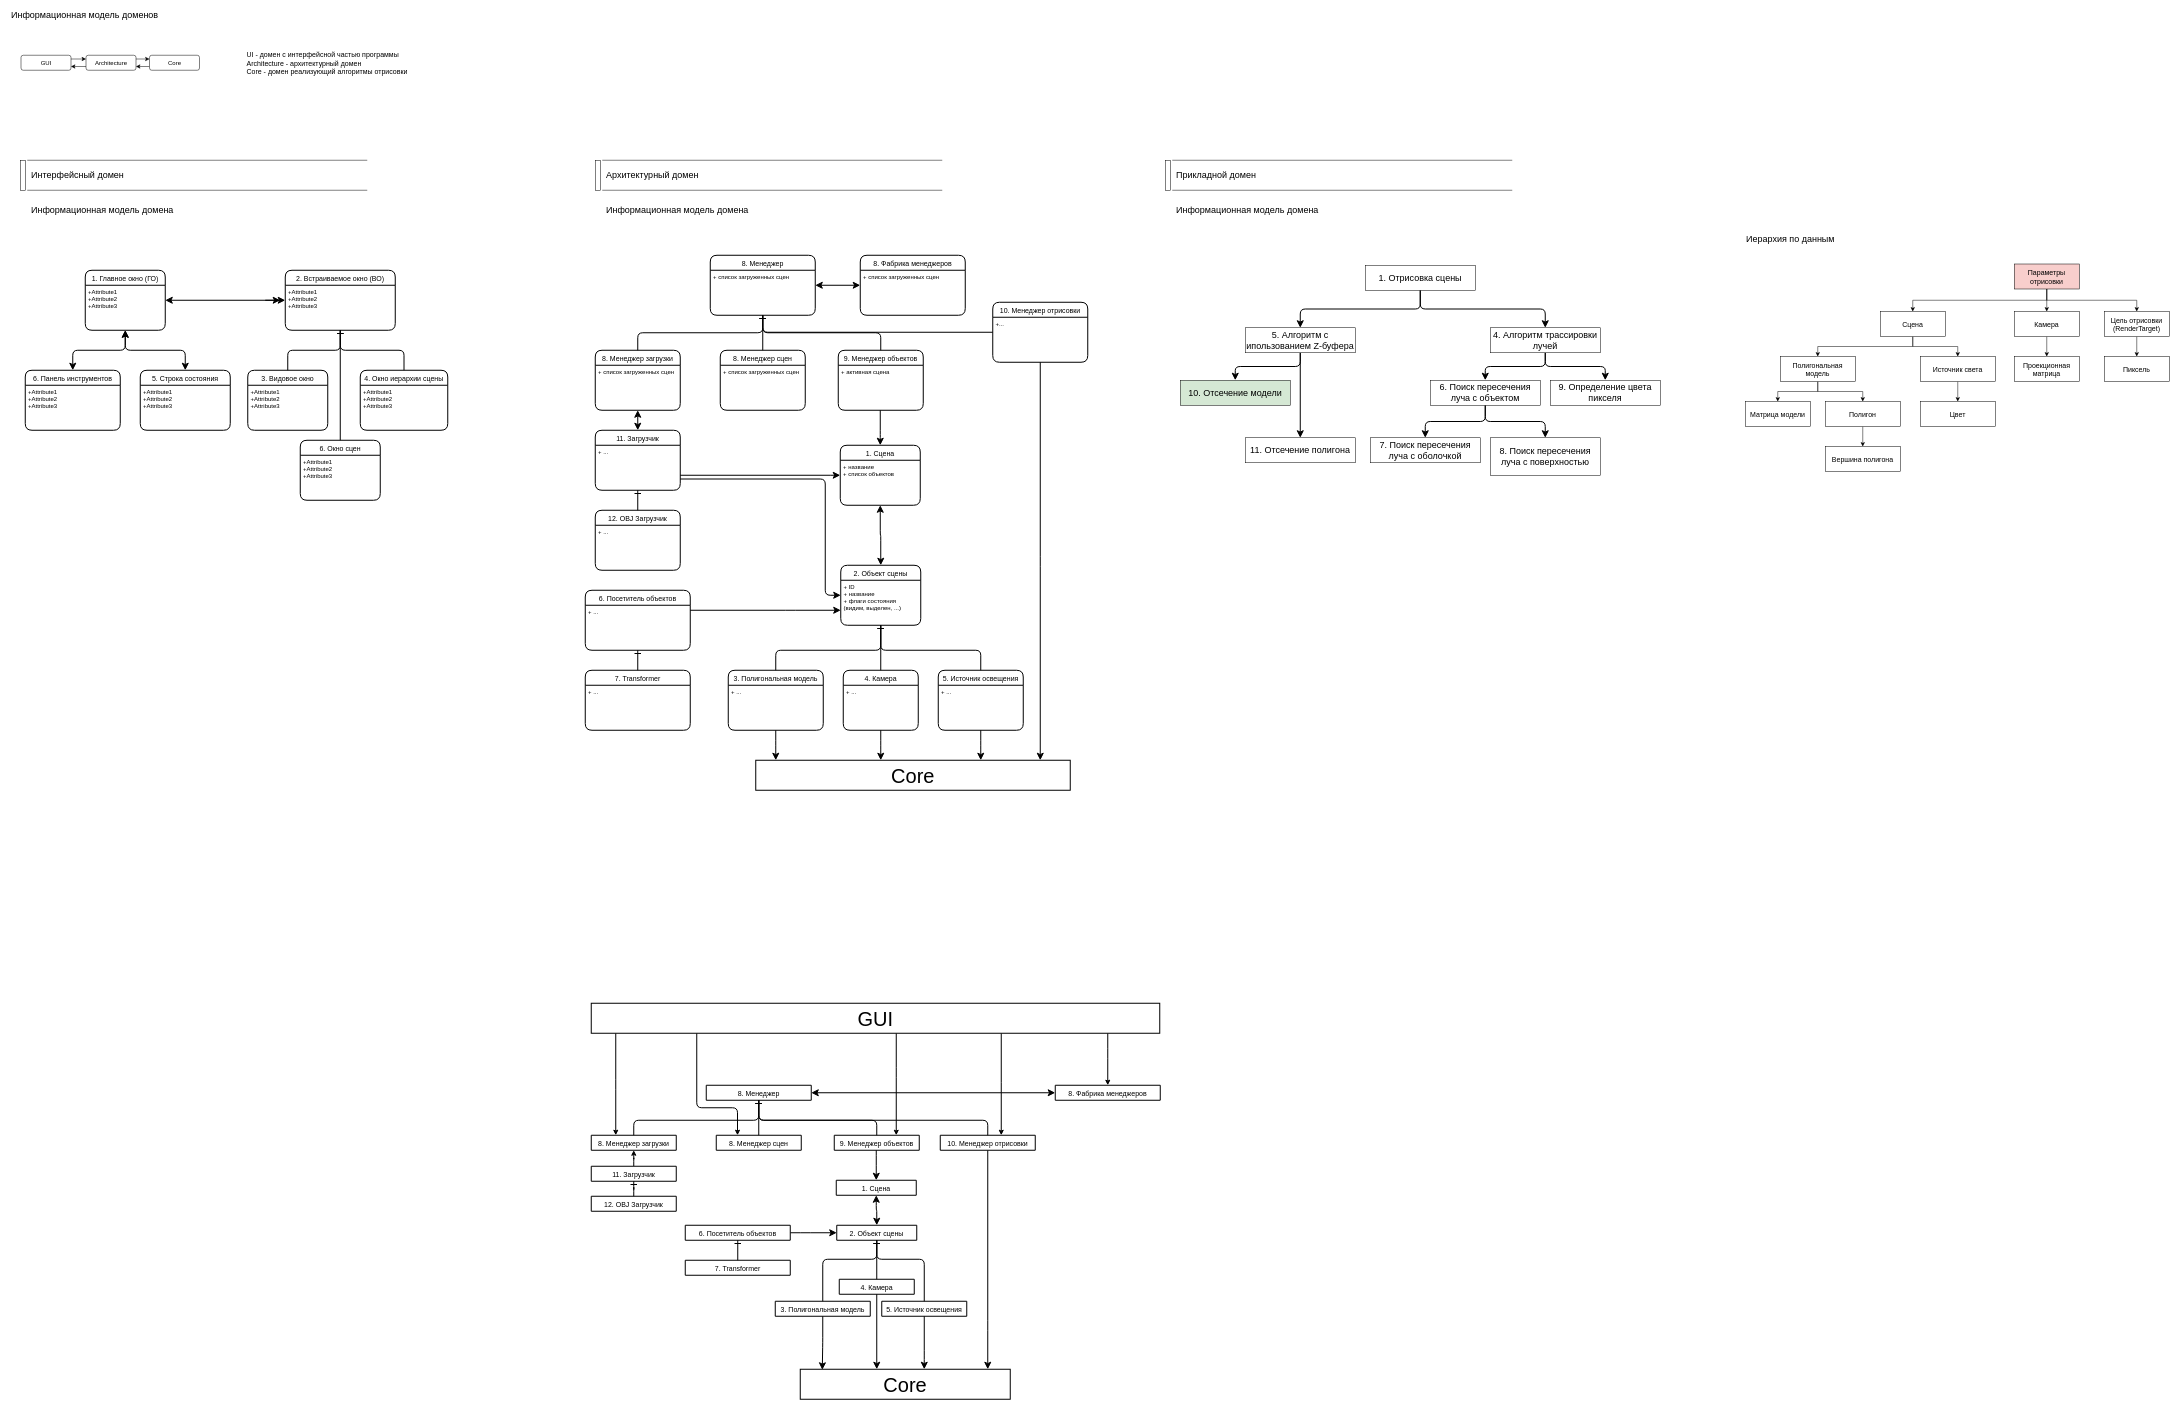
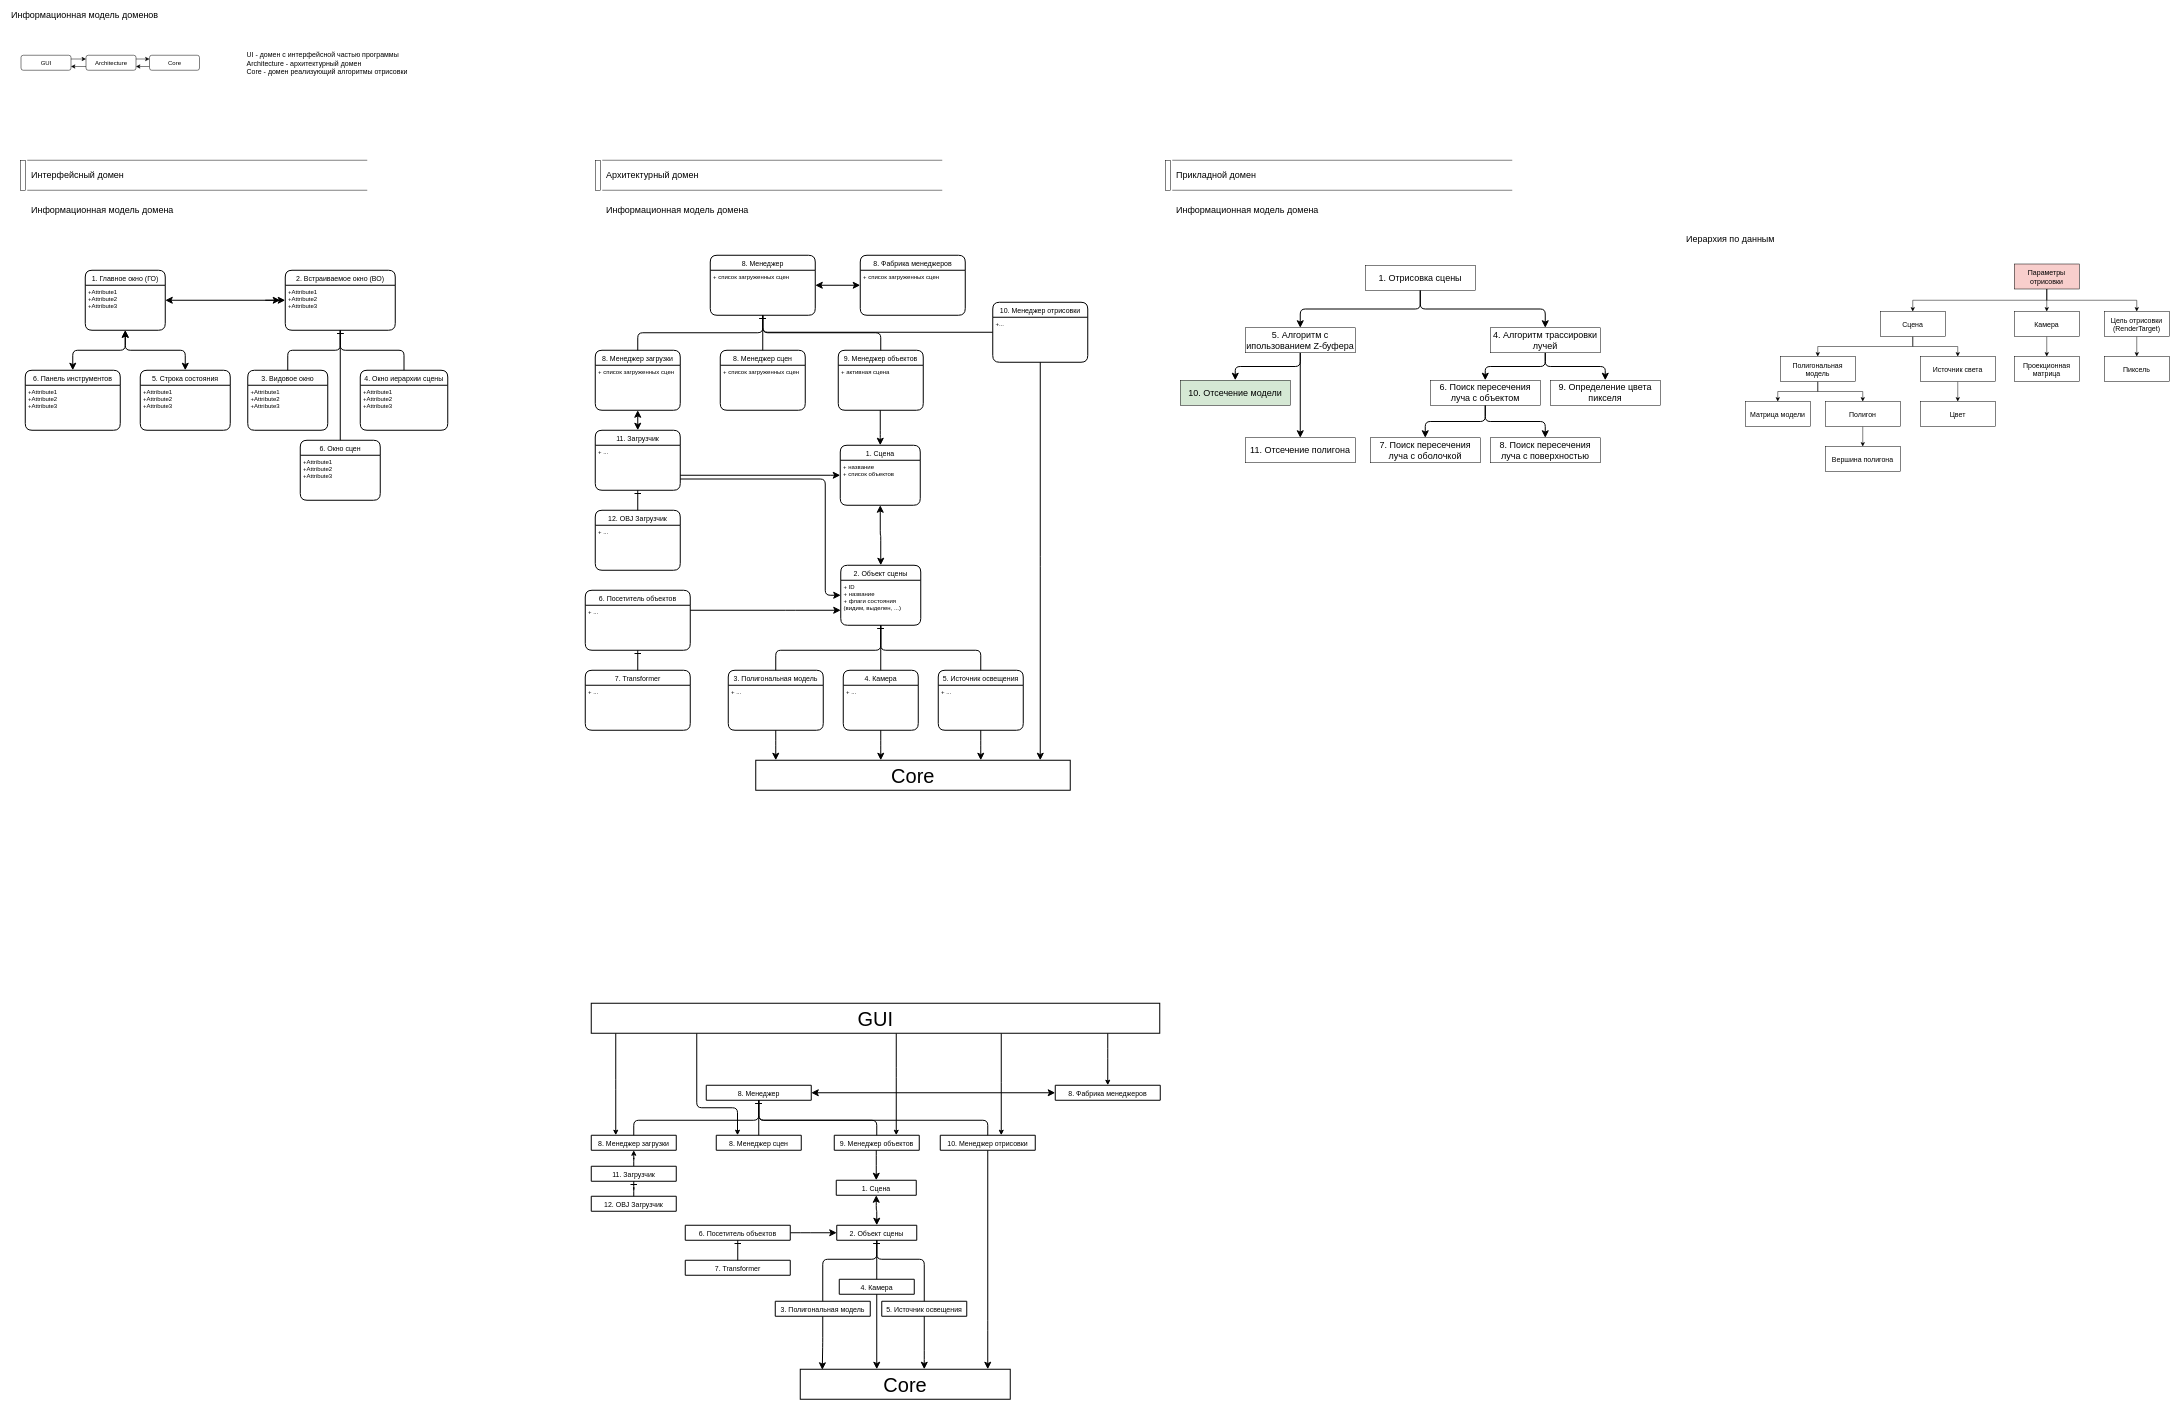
(1825, 239) -> (1765, 239)
(1545, 457) -> (1545, 450)
